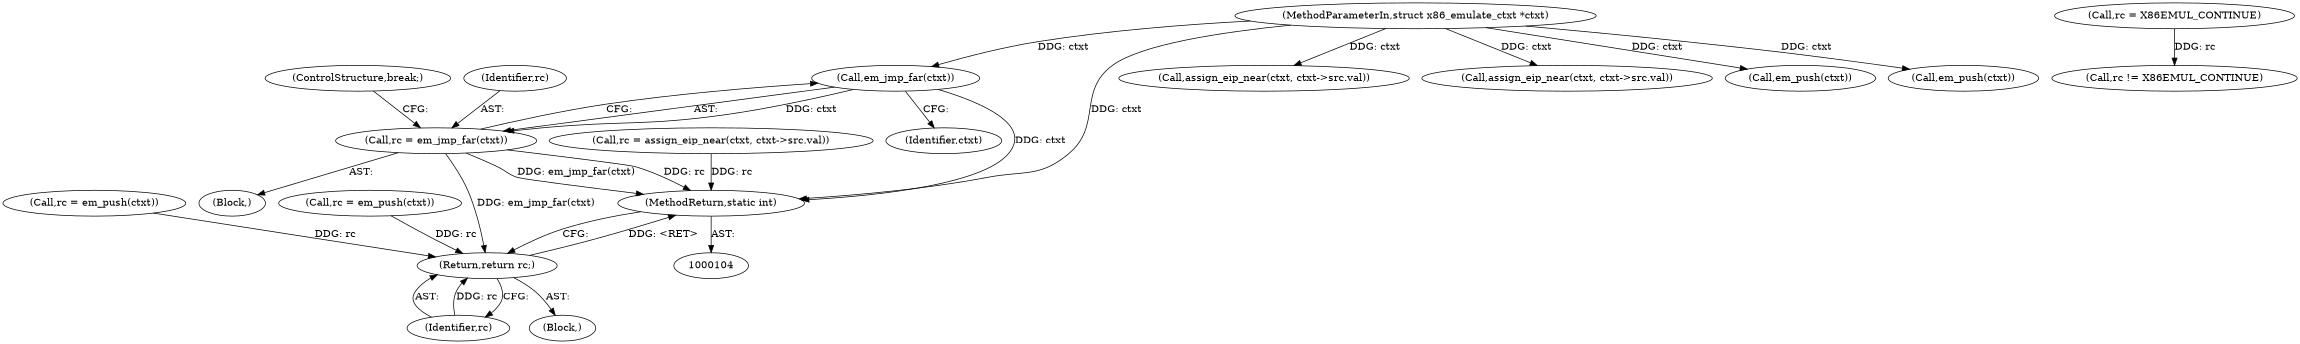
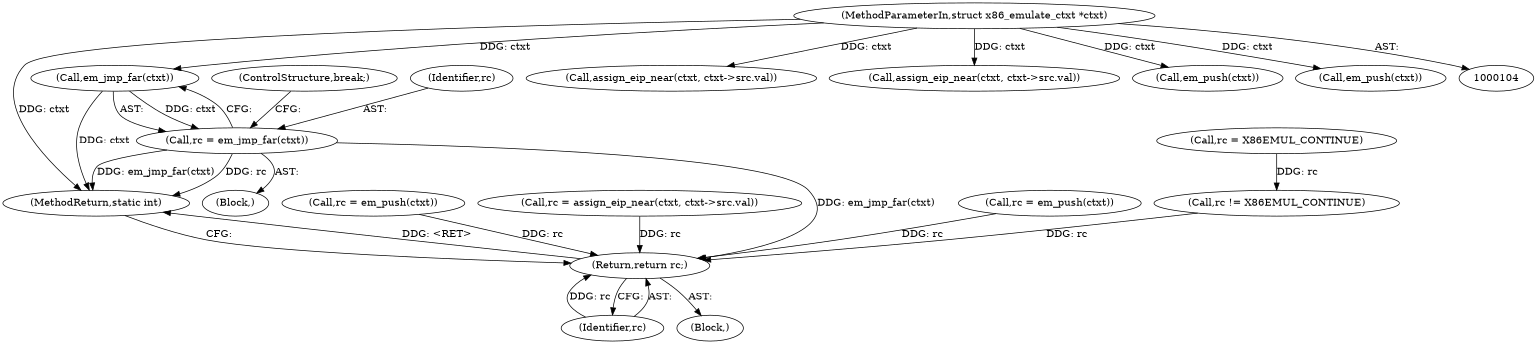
(944, 141) -> none
(711, 168) -> (640, 231)
(711, 231) -> (1291, 40)
none -> (954, 239)
